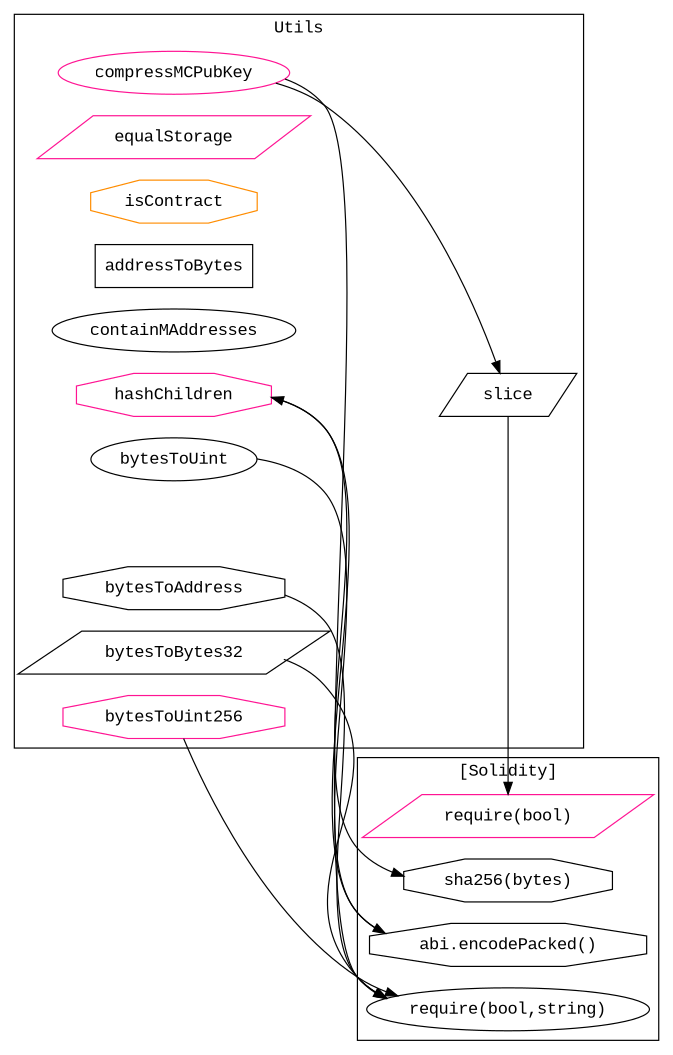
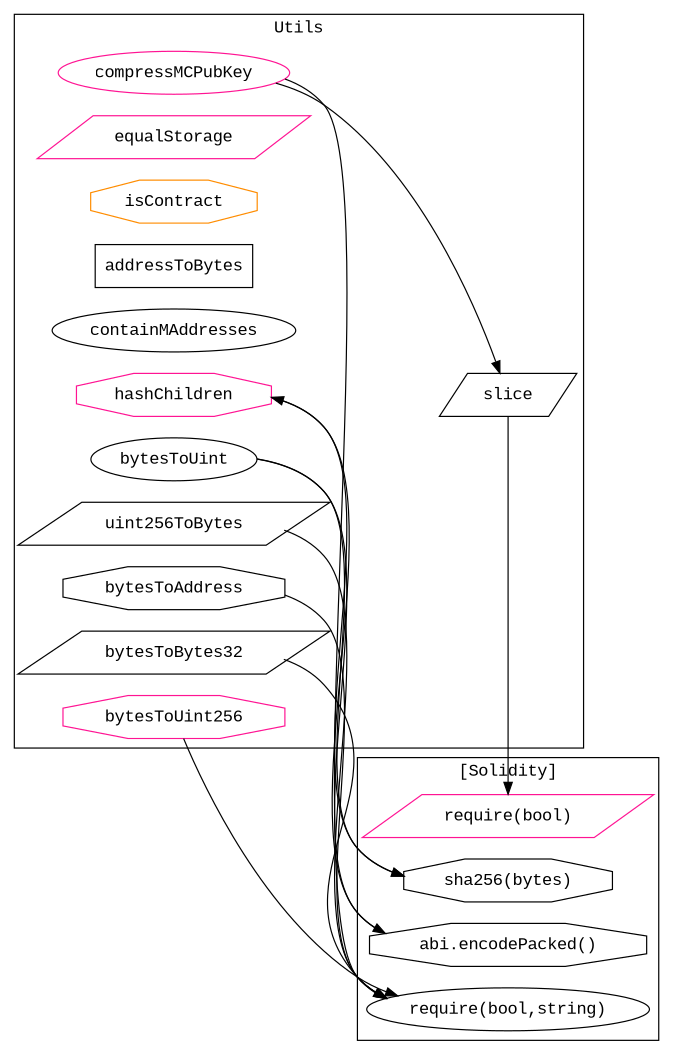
none -> (174, 524)
none -> (342, 653)
